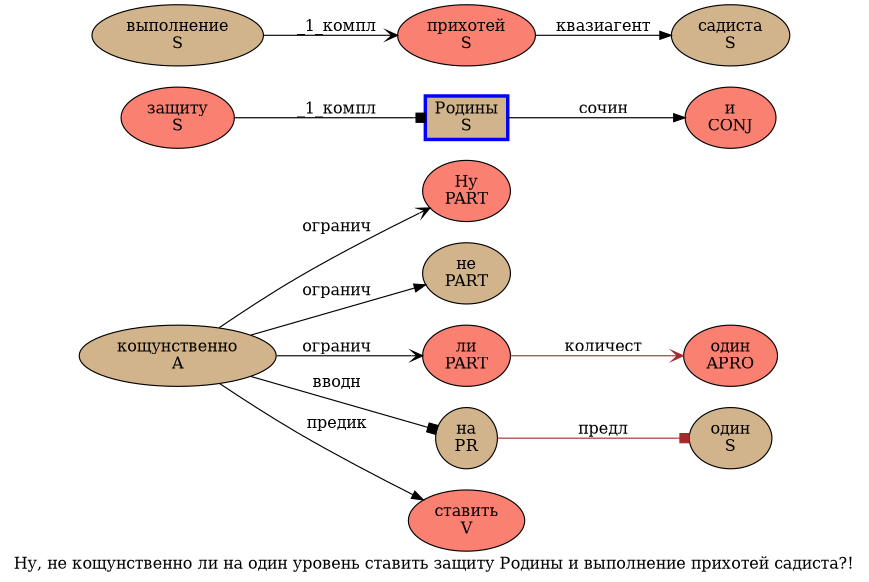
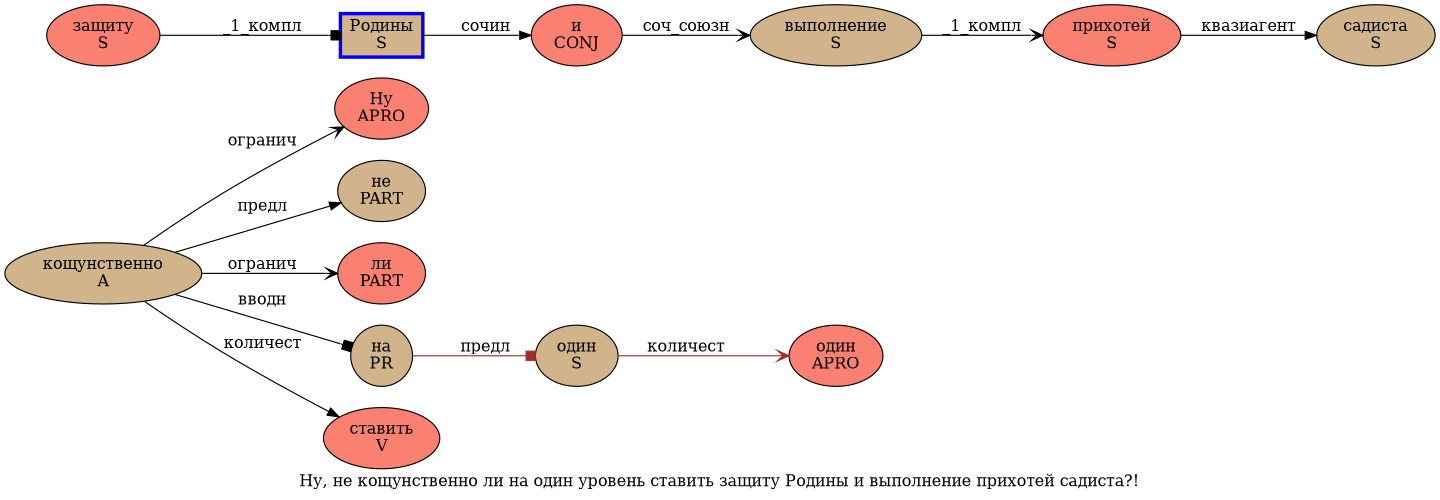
none -> (680, 35)
(467, 191) -> (382, 109)
(337, 291) -> (263, 206)
(591, 356) -> (698, 356)
(337, 424) -> (263, 344)
